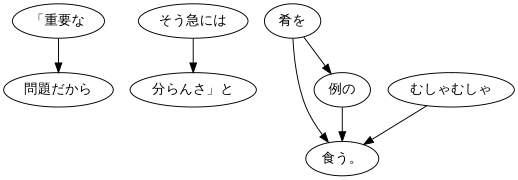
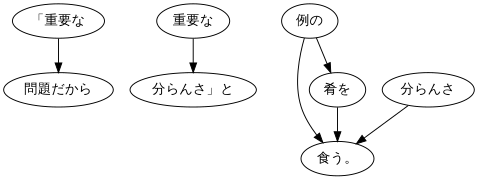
(193, 21) -> (193, 21)
(315, 51) -> (322, 51)
(451, 90) -> (428, 90)
